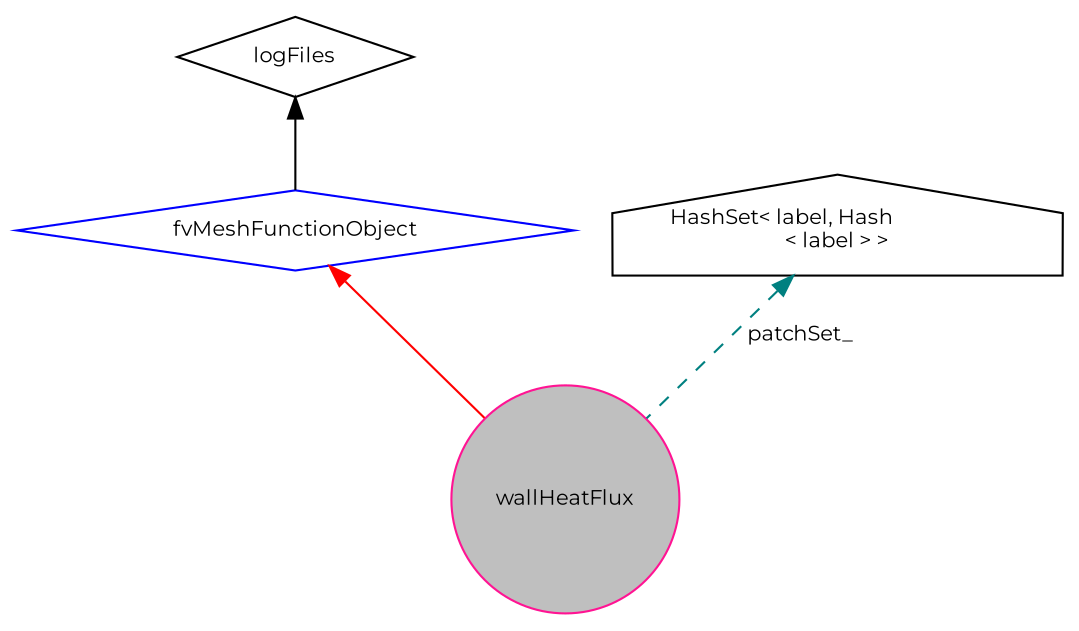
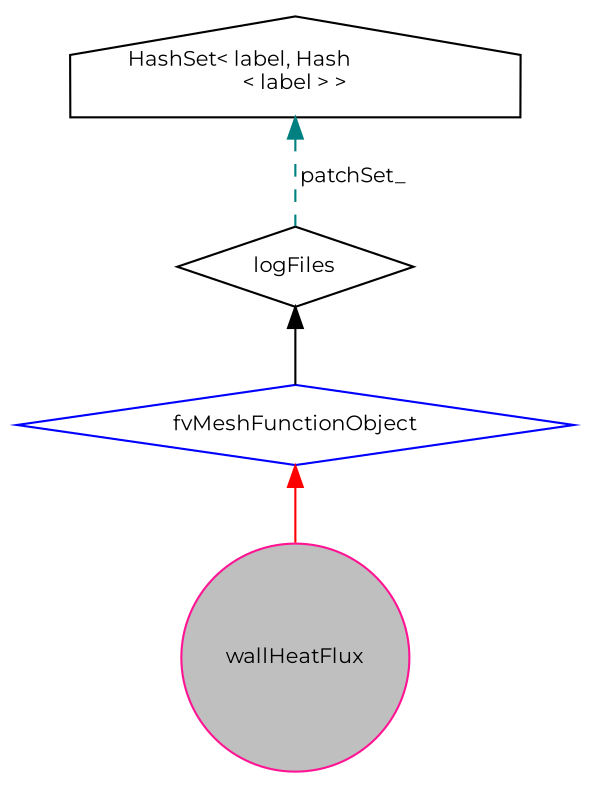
(712, 355) -> (295, 182)
